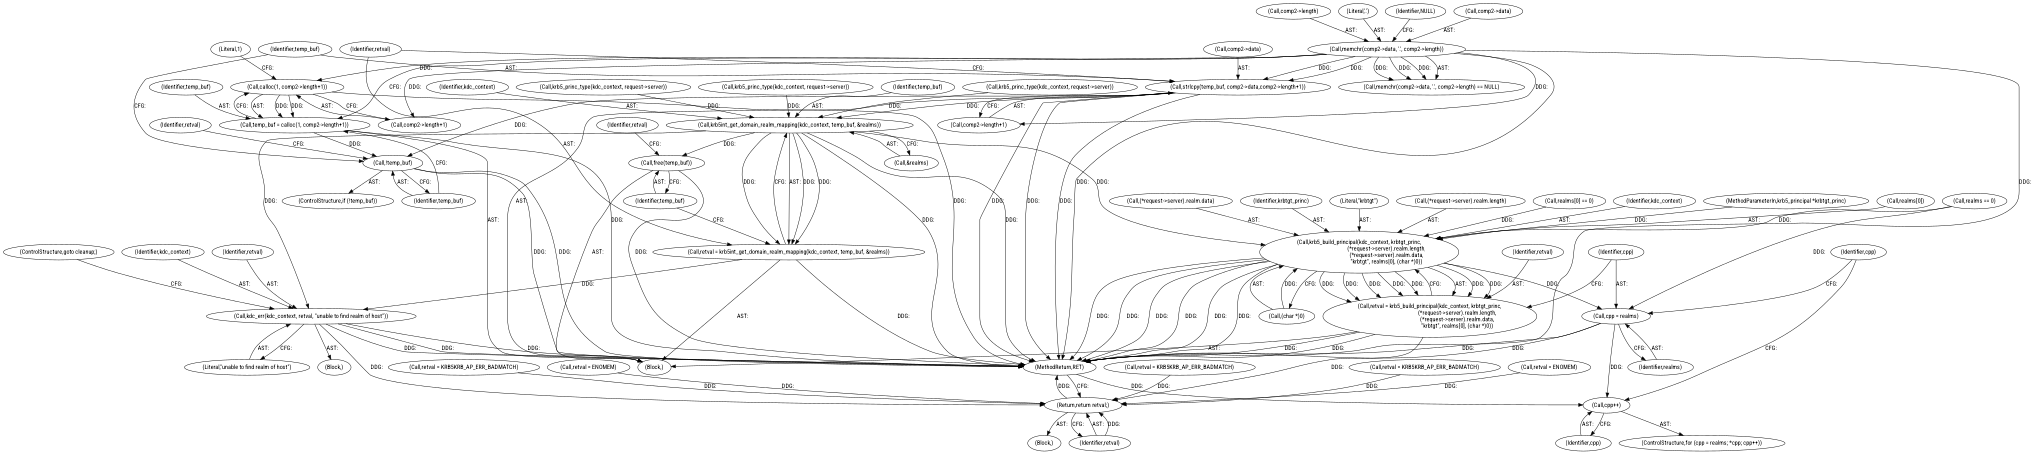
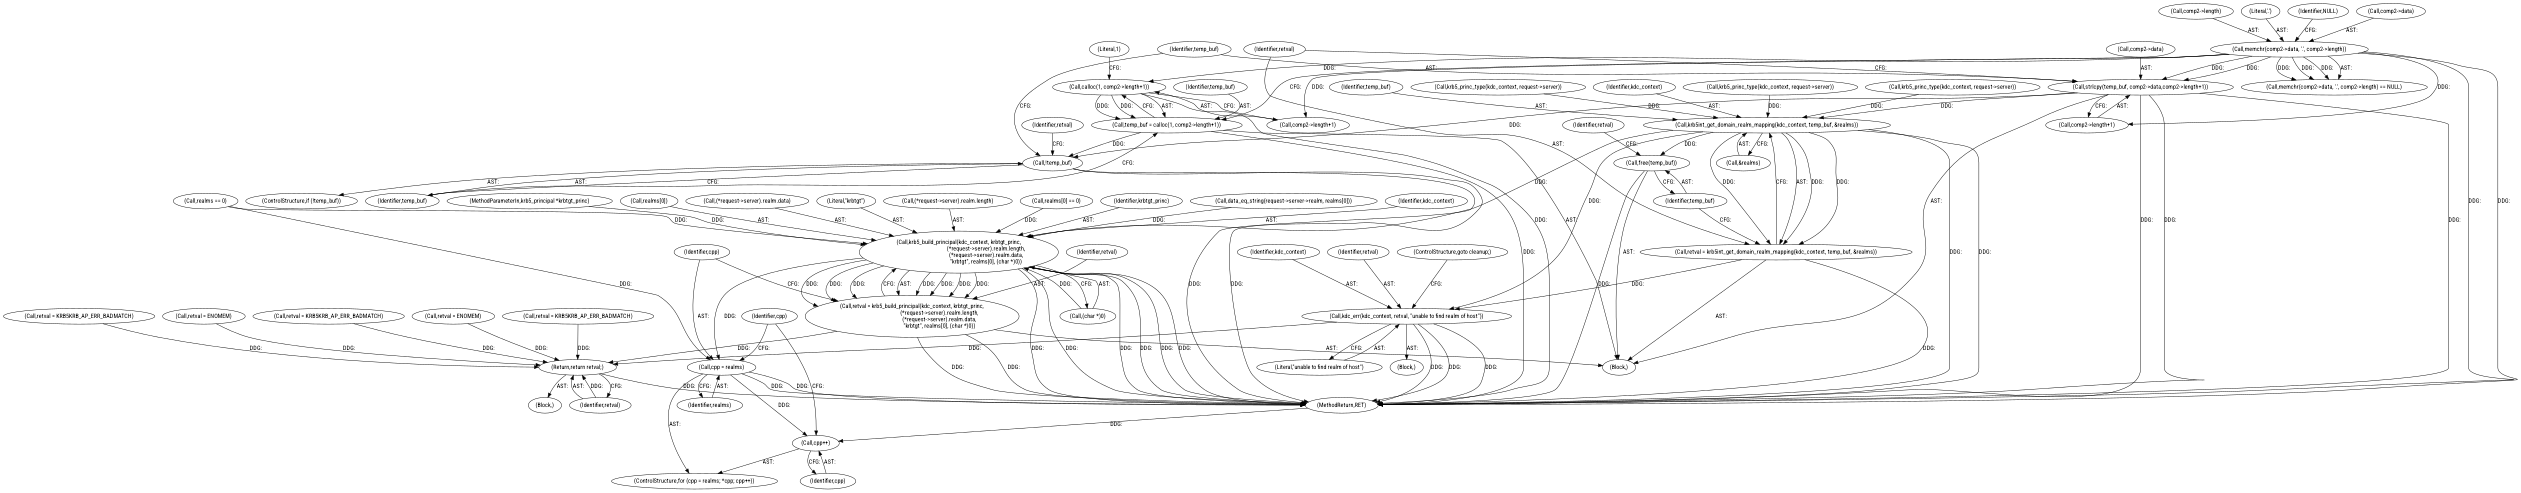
none -> (1284, 201)
(1074, 384) -> none
none -> (668, 416)
